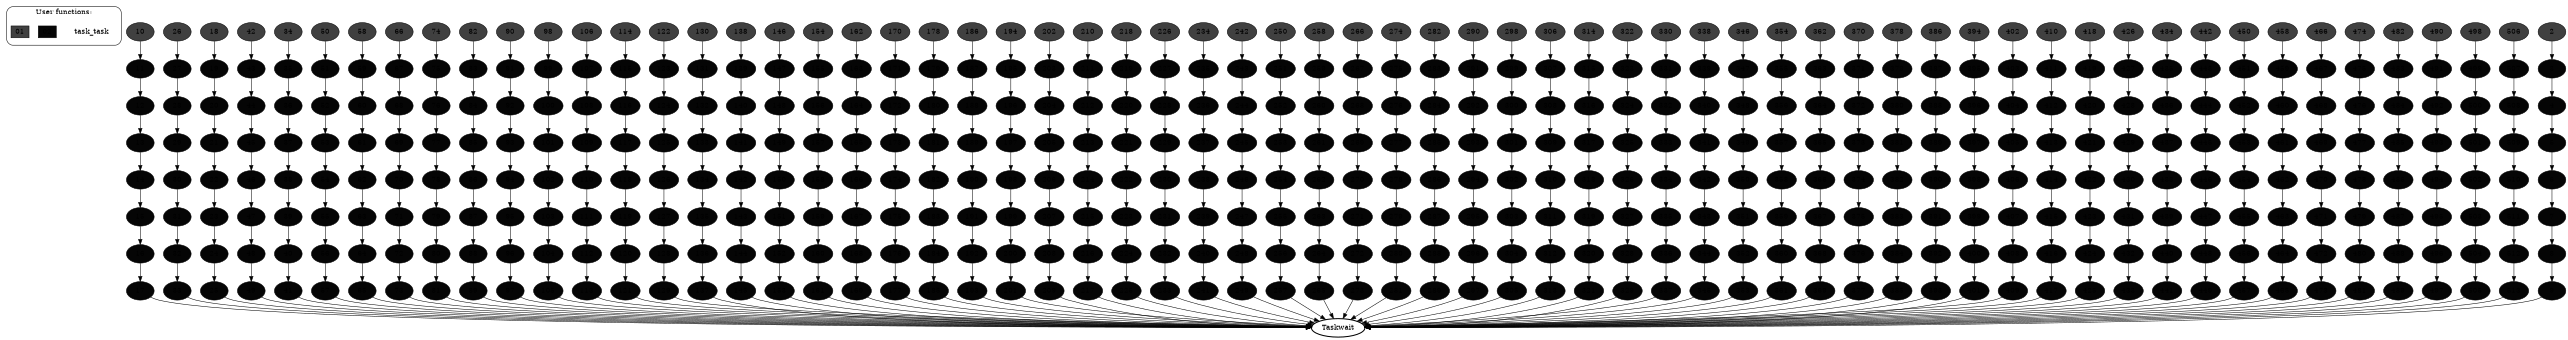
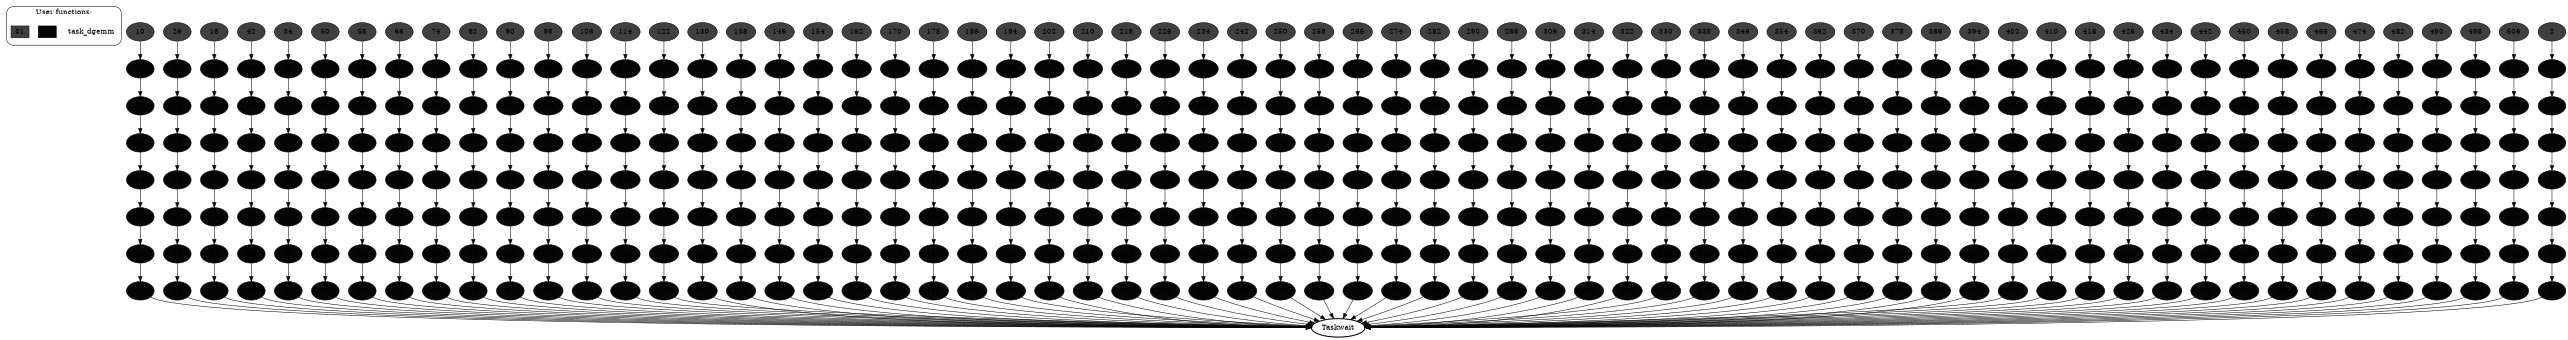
(91, 32) -> (91, 32)
